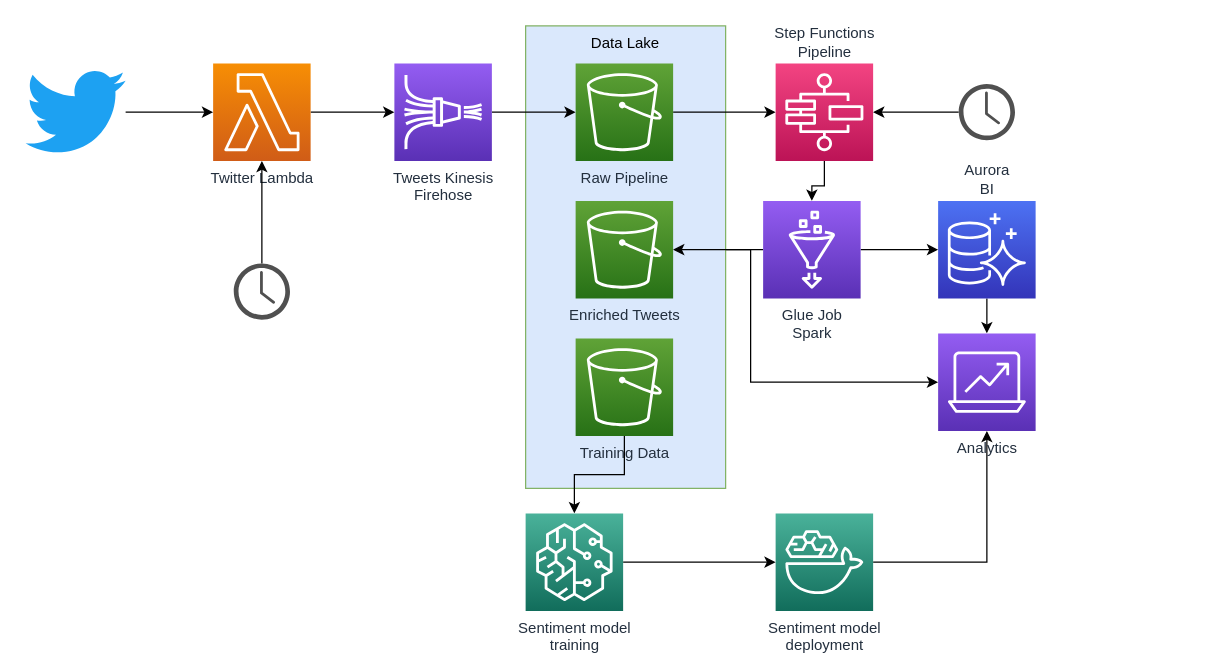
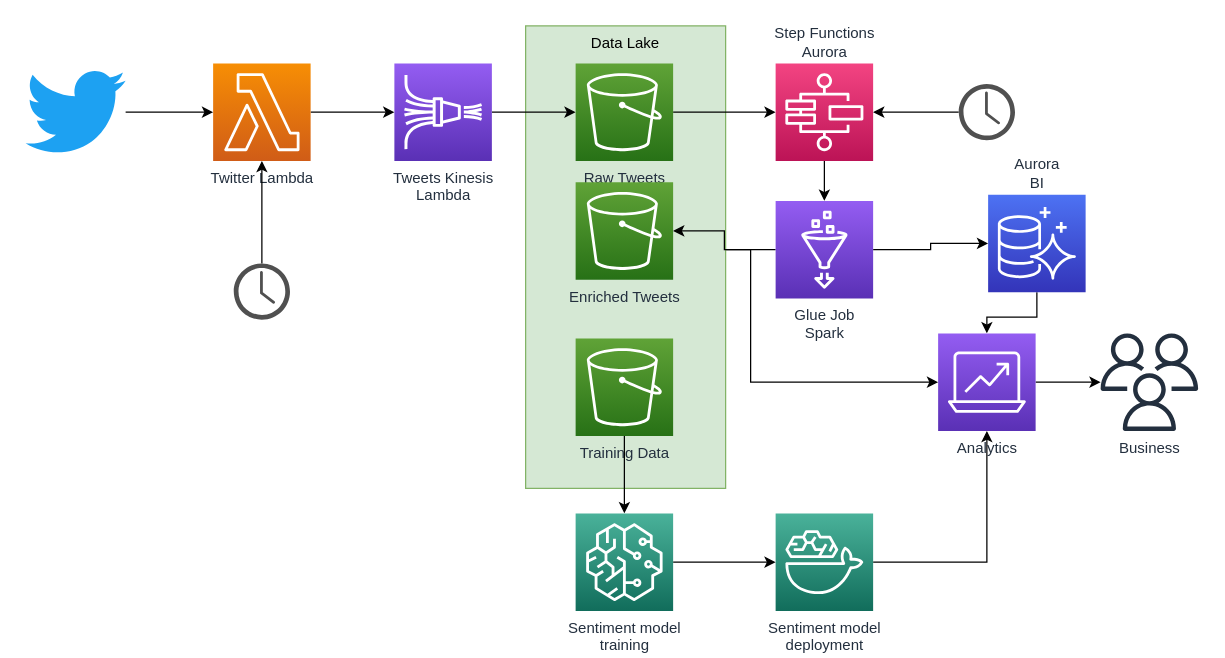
(825, 41) -> (825, 41)
(625, 43) -> (625, 43)
(625, 178) -> (625, 178)
(444, 187) -> (444, 187)
(624, 249) -> (624, 231)
(812, 249) -> (824, 249)
(987, 249) -> (1037, 243)
none -> (1064, 382)
none -> (1149, 382)
(574, 562) -> (624, 562)
